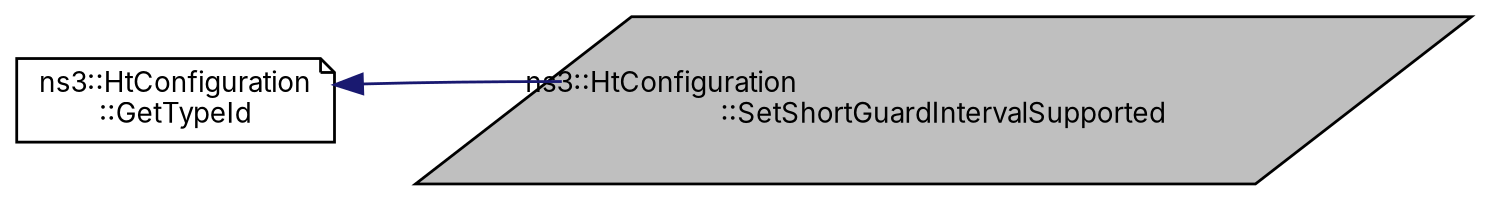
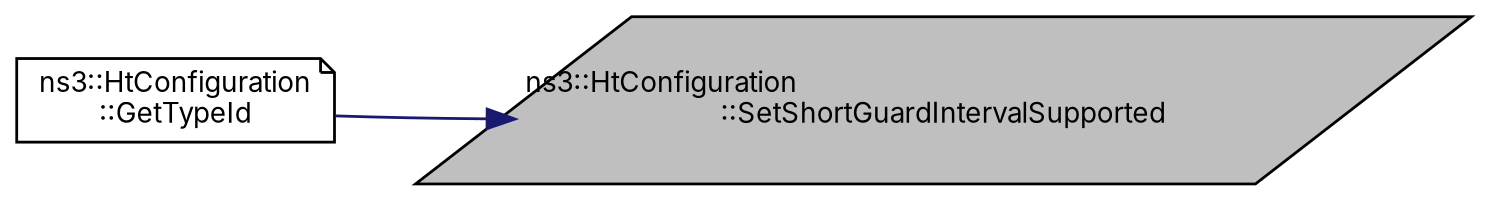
(462, 82) -> (411, 118)
